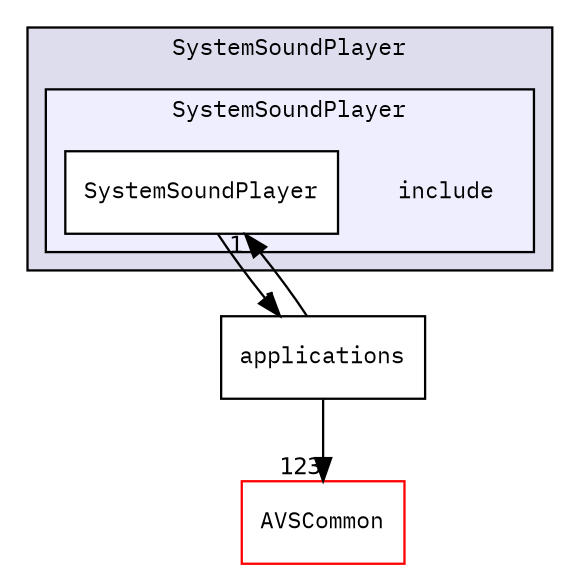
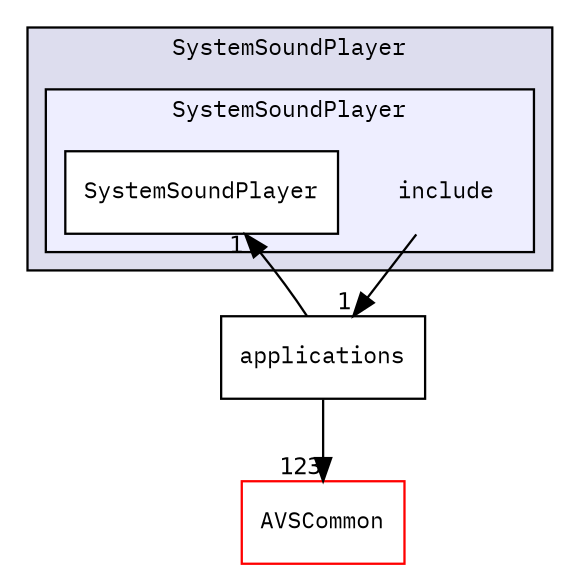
(241, 267) -> (392, 266)
